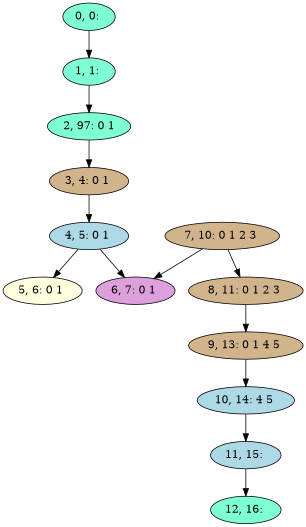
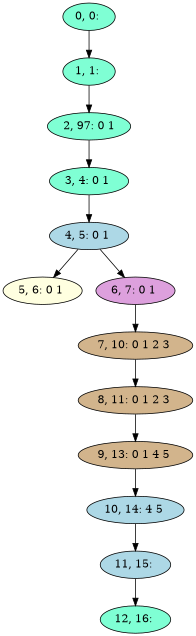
(89, 181) -> (89, 181)
(182, 262) -> (135, 314)
